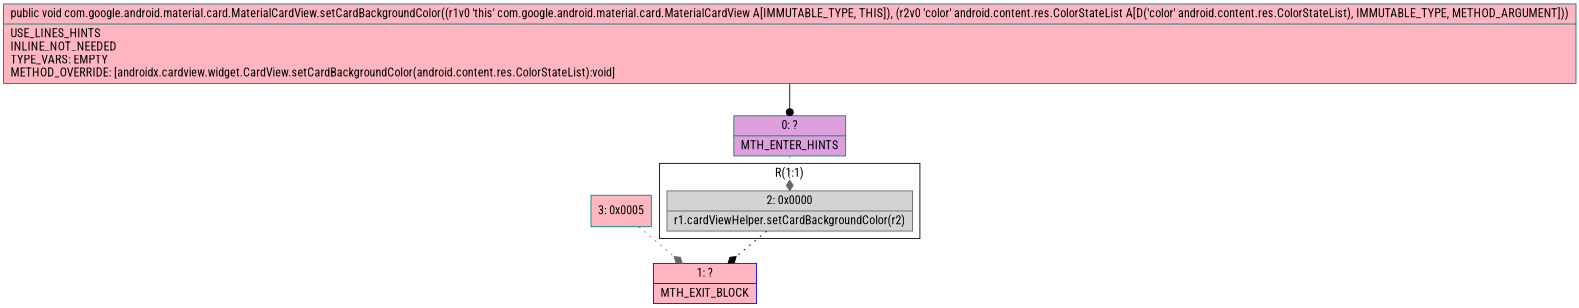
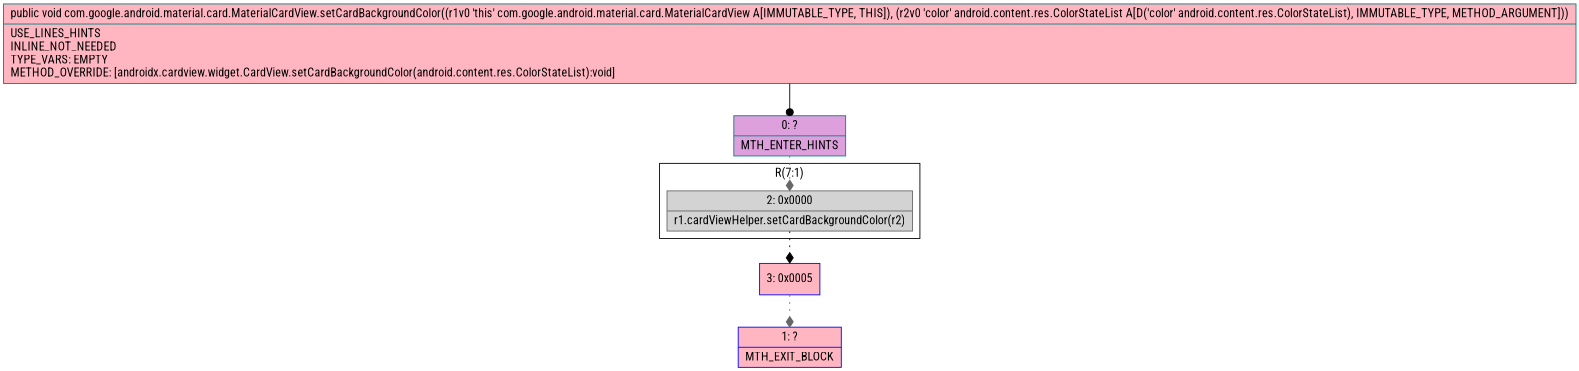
(790, 173) -> (790, 173)
(621, 211) -> (790, 279)
(751, 244) -> (790, 244)
